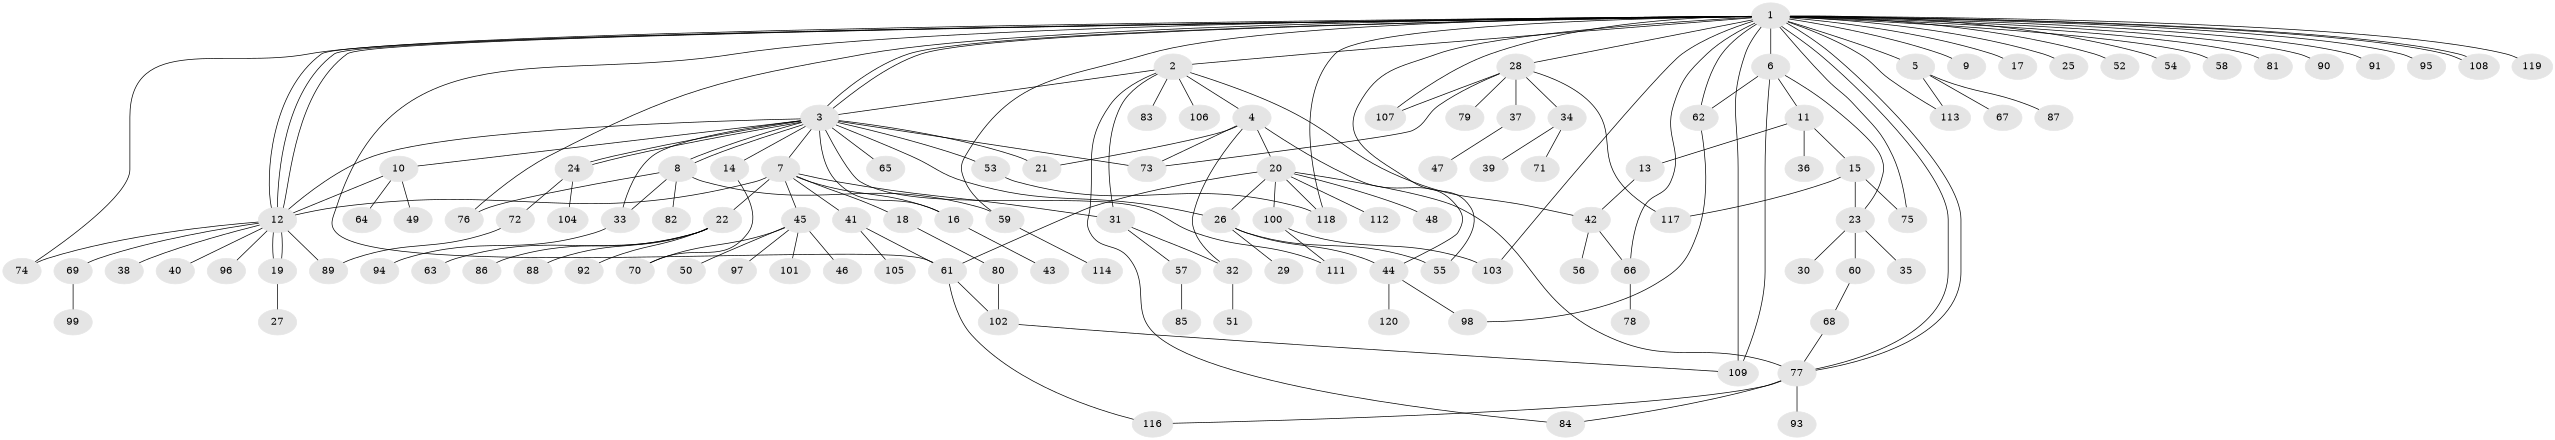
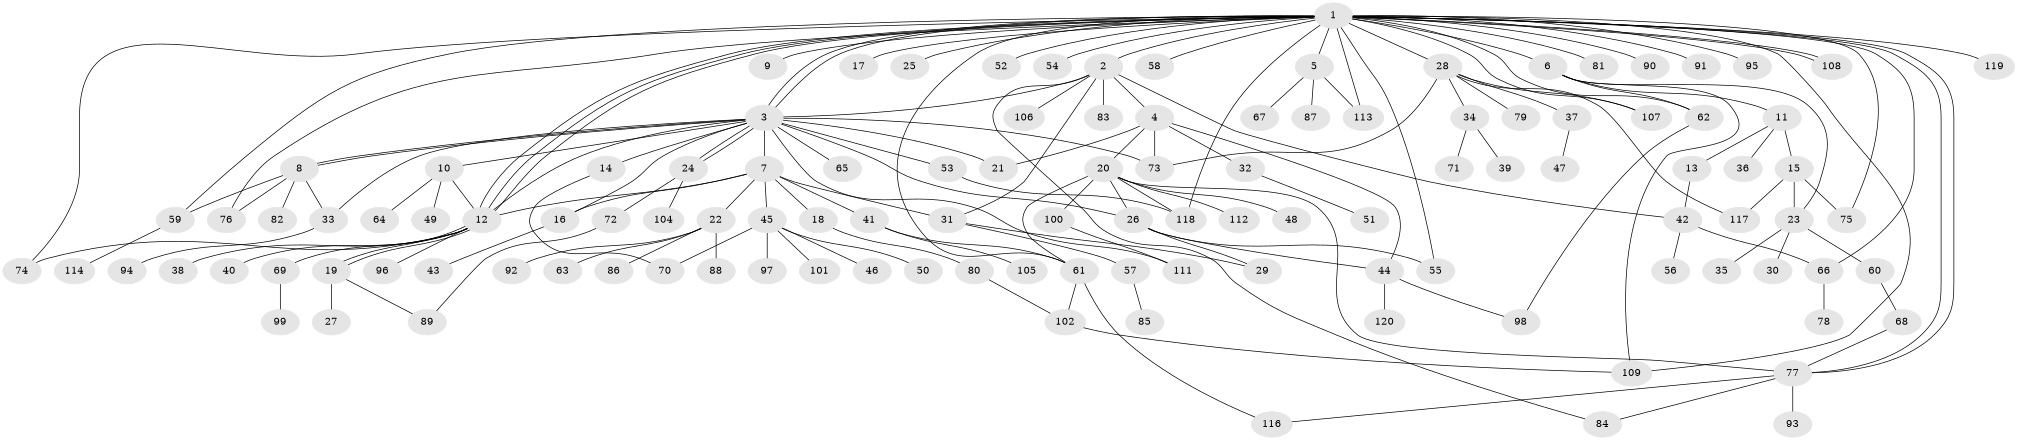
(303, 245) -> (379, 297)
(1175, 245) -> (1092, 241)
(1493, 271) -> none
